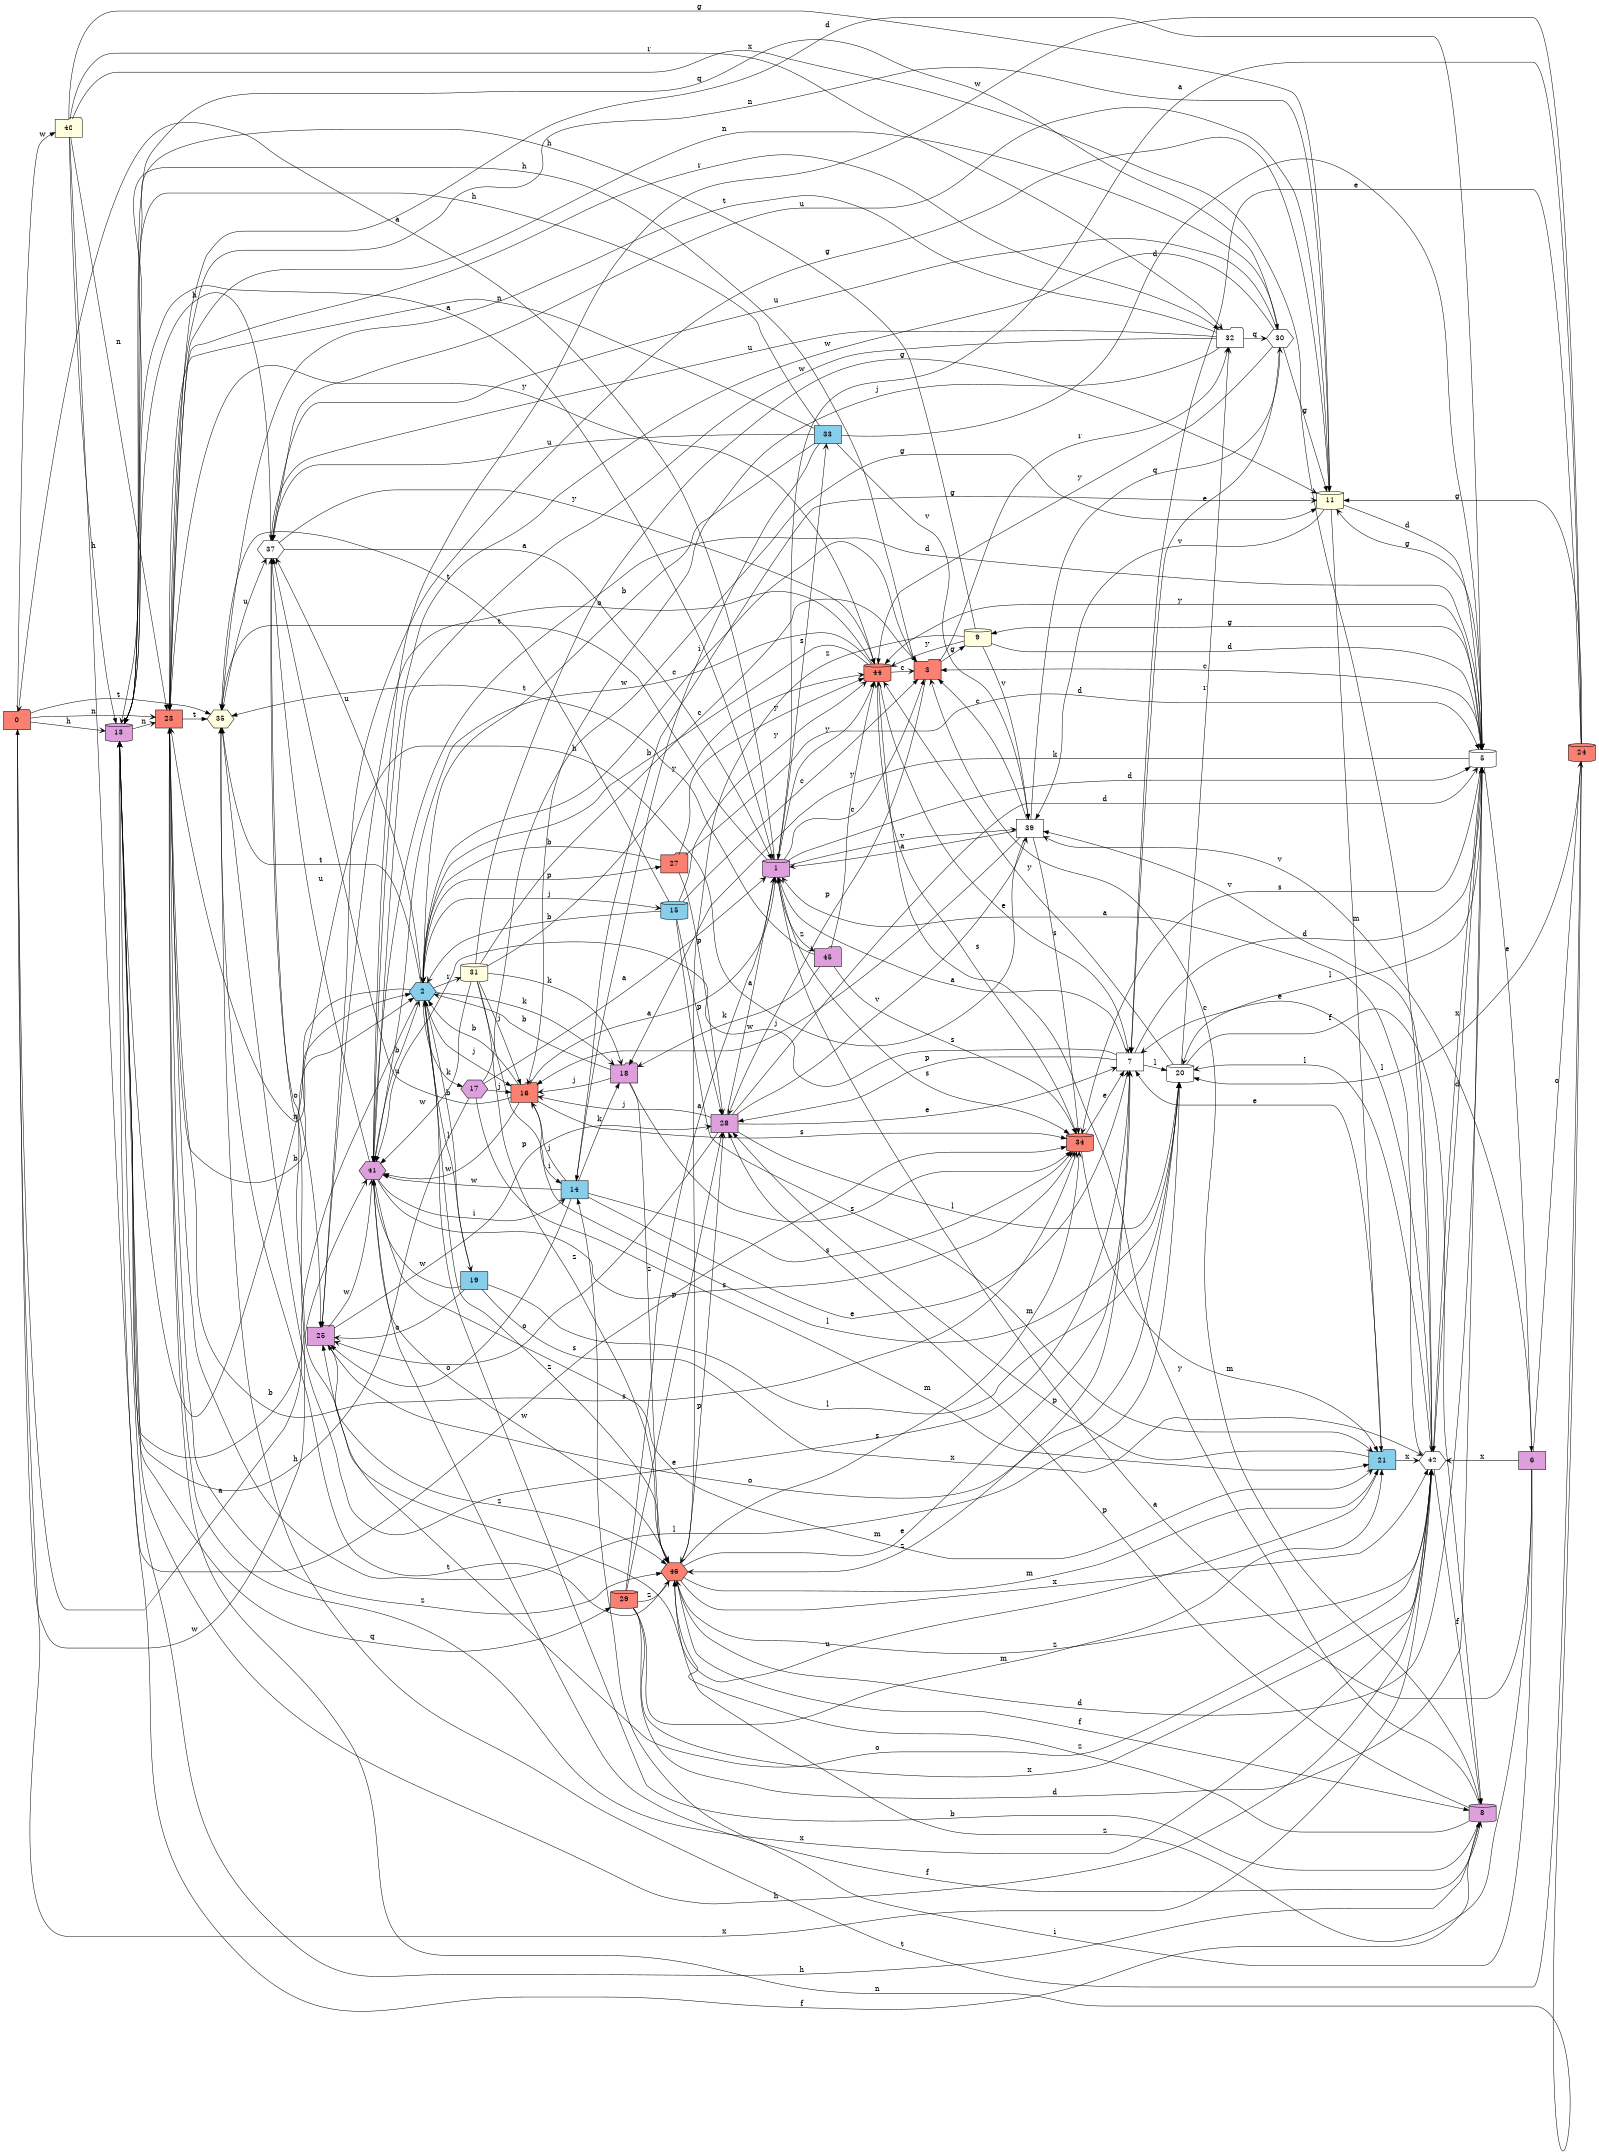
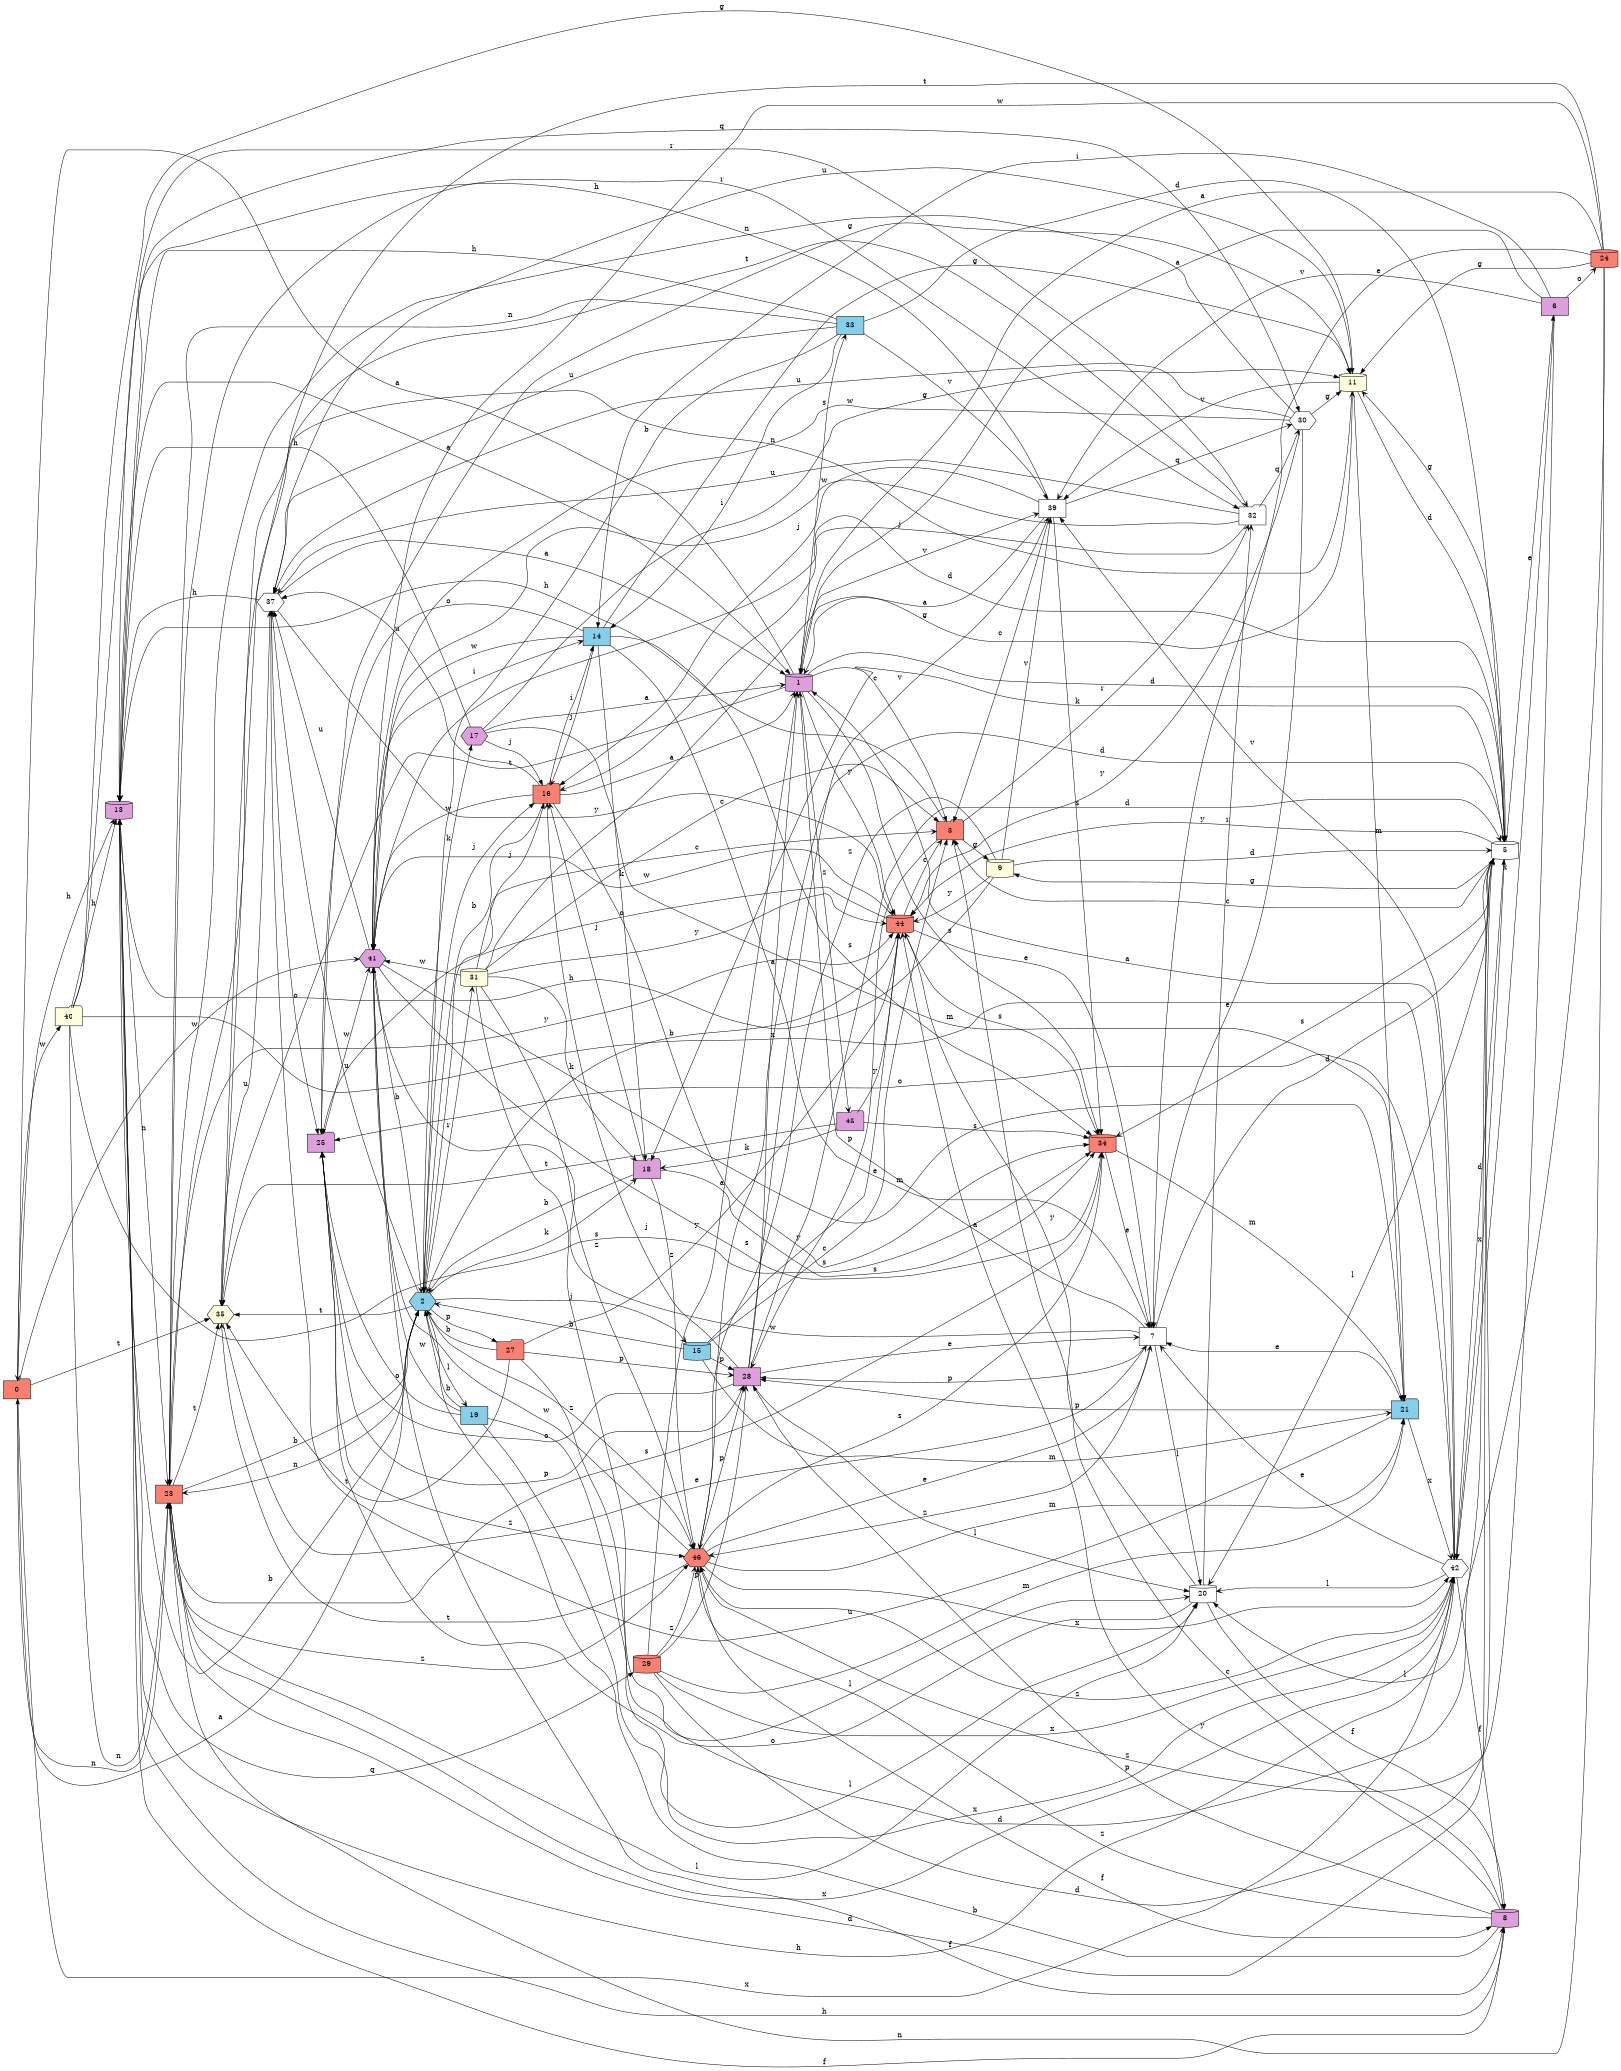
(455, 587) -> (367, 1498)
(1306, 960) -> (1335, 984)
